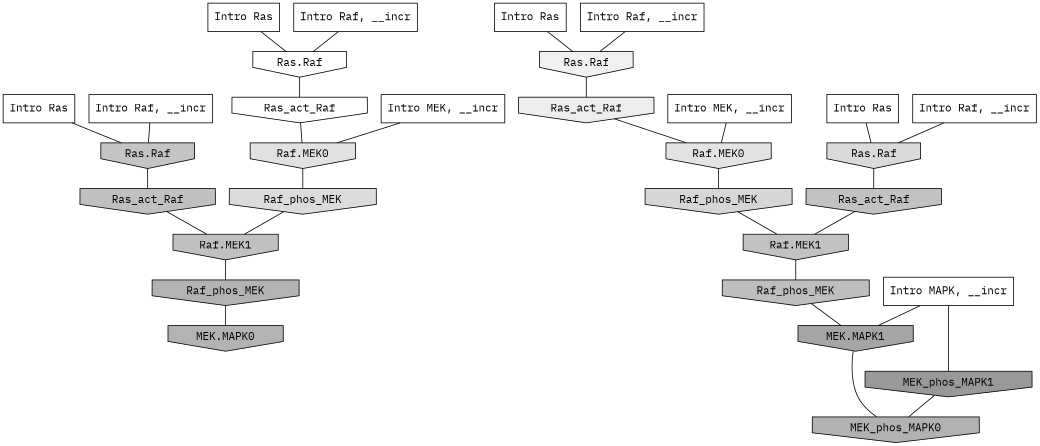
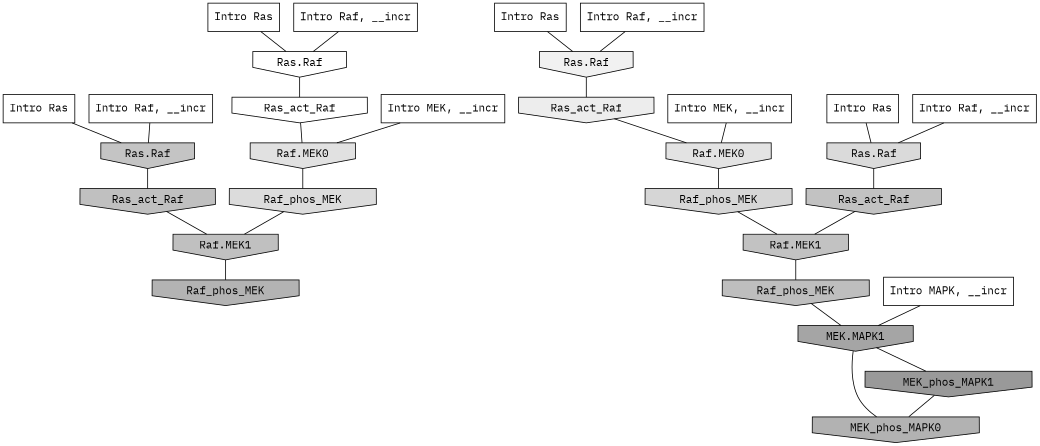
(226, 337) -> none
(949, 338) -> (901, 359)
